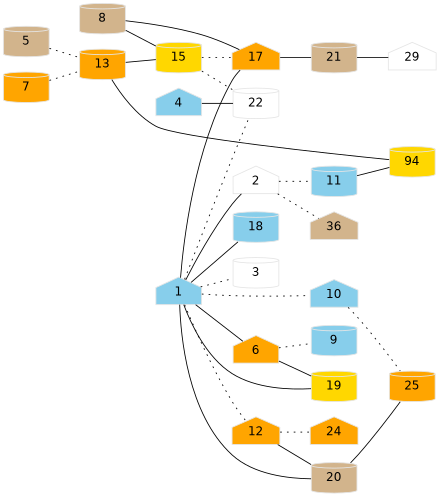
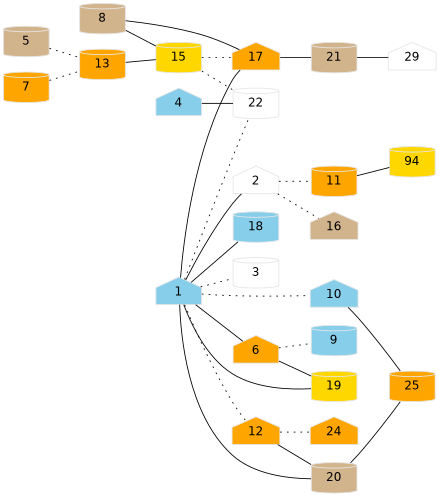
(232, 141) -> none
(334, 181) -> (334, 181)
(334, 227) -> (334, 227)
(375, 338) -> (375, 338)
